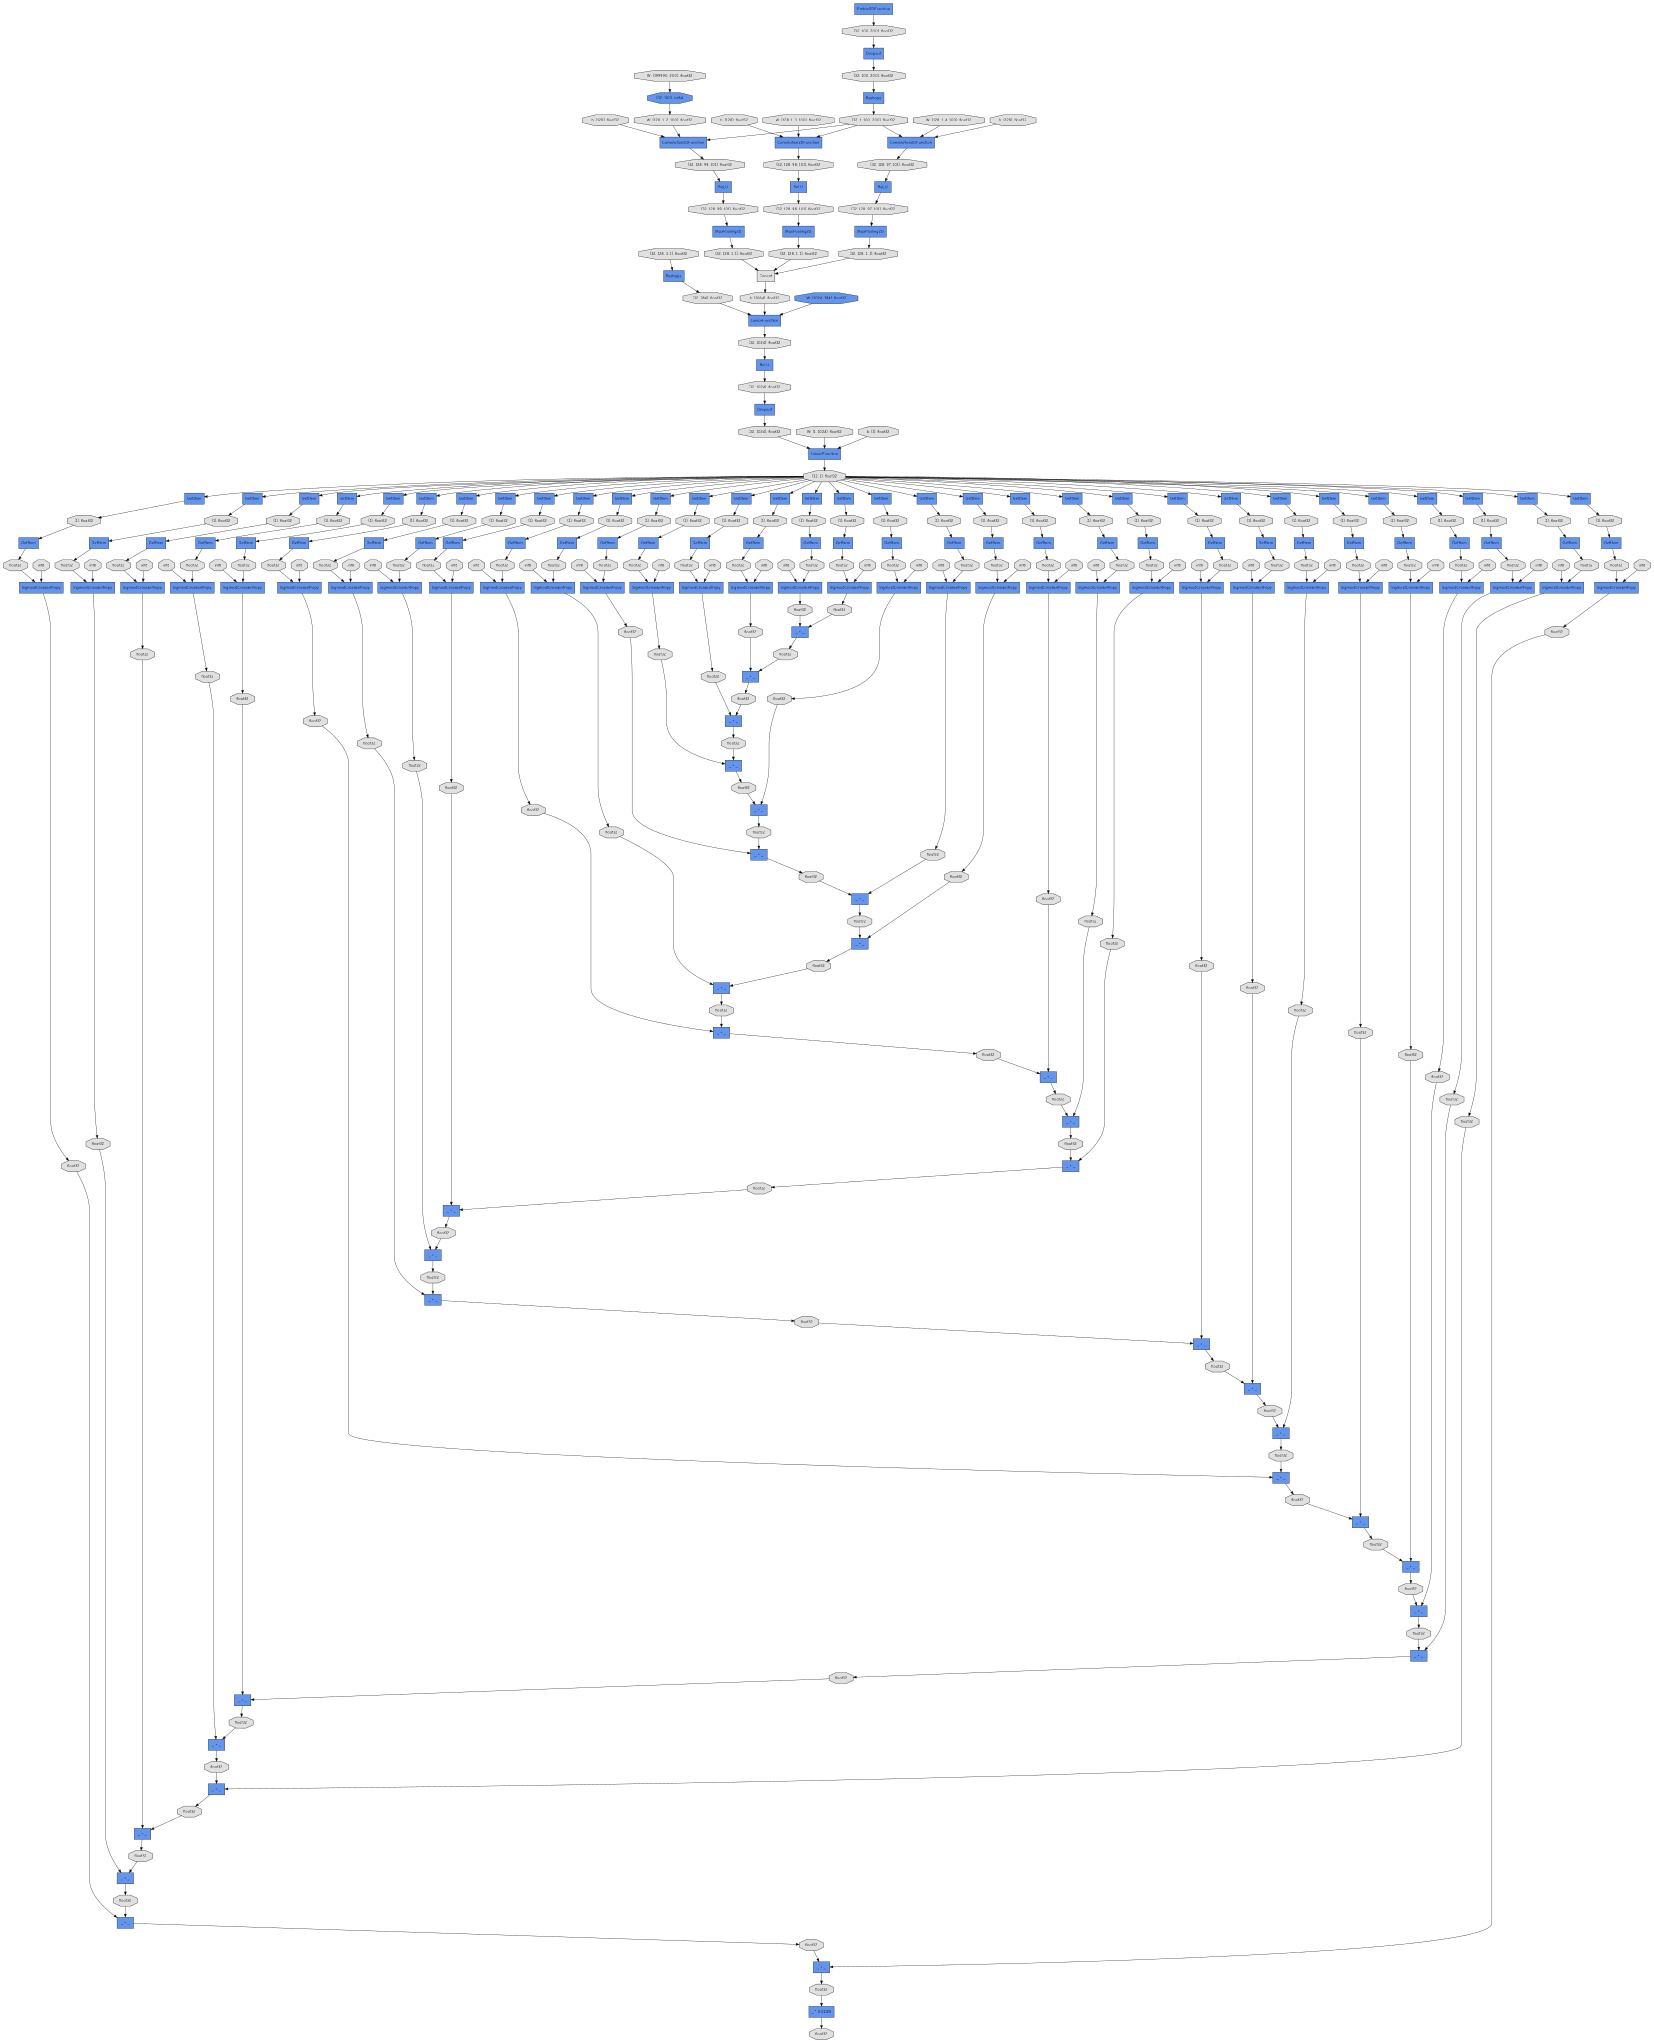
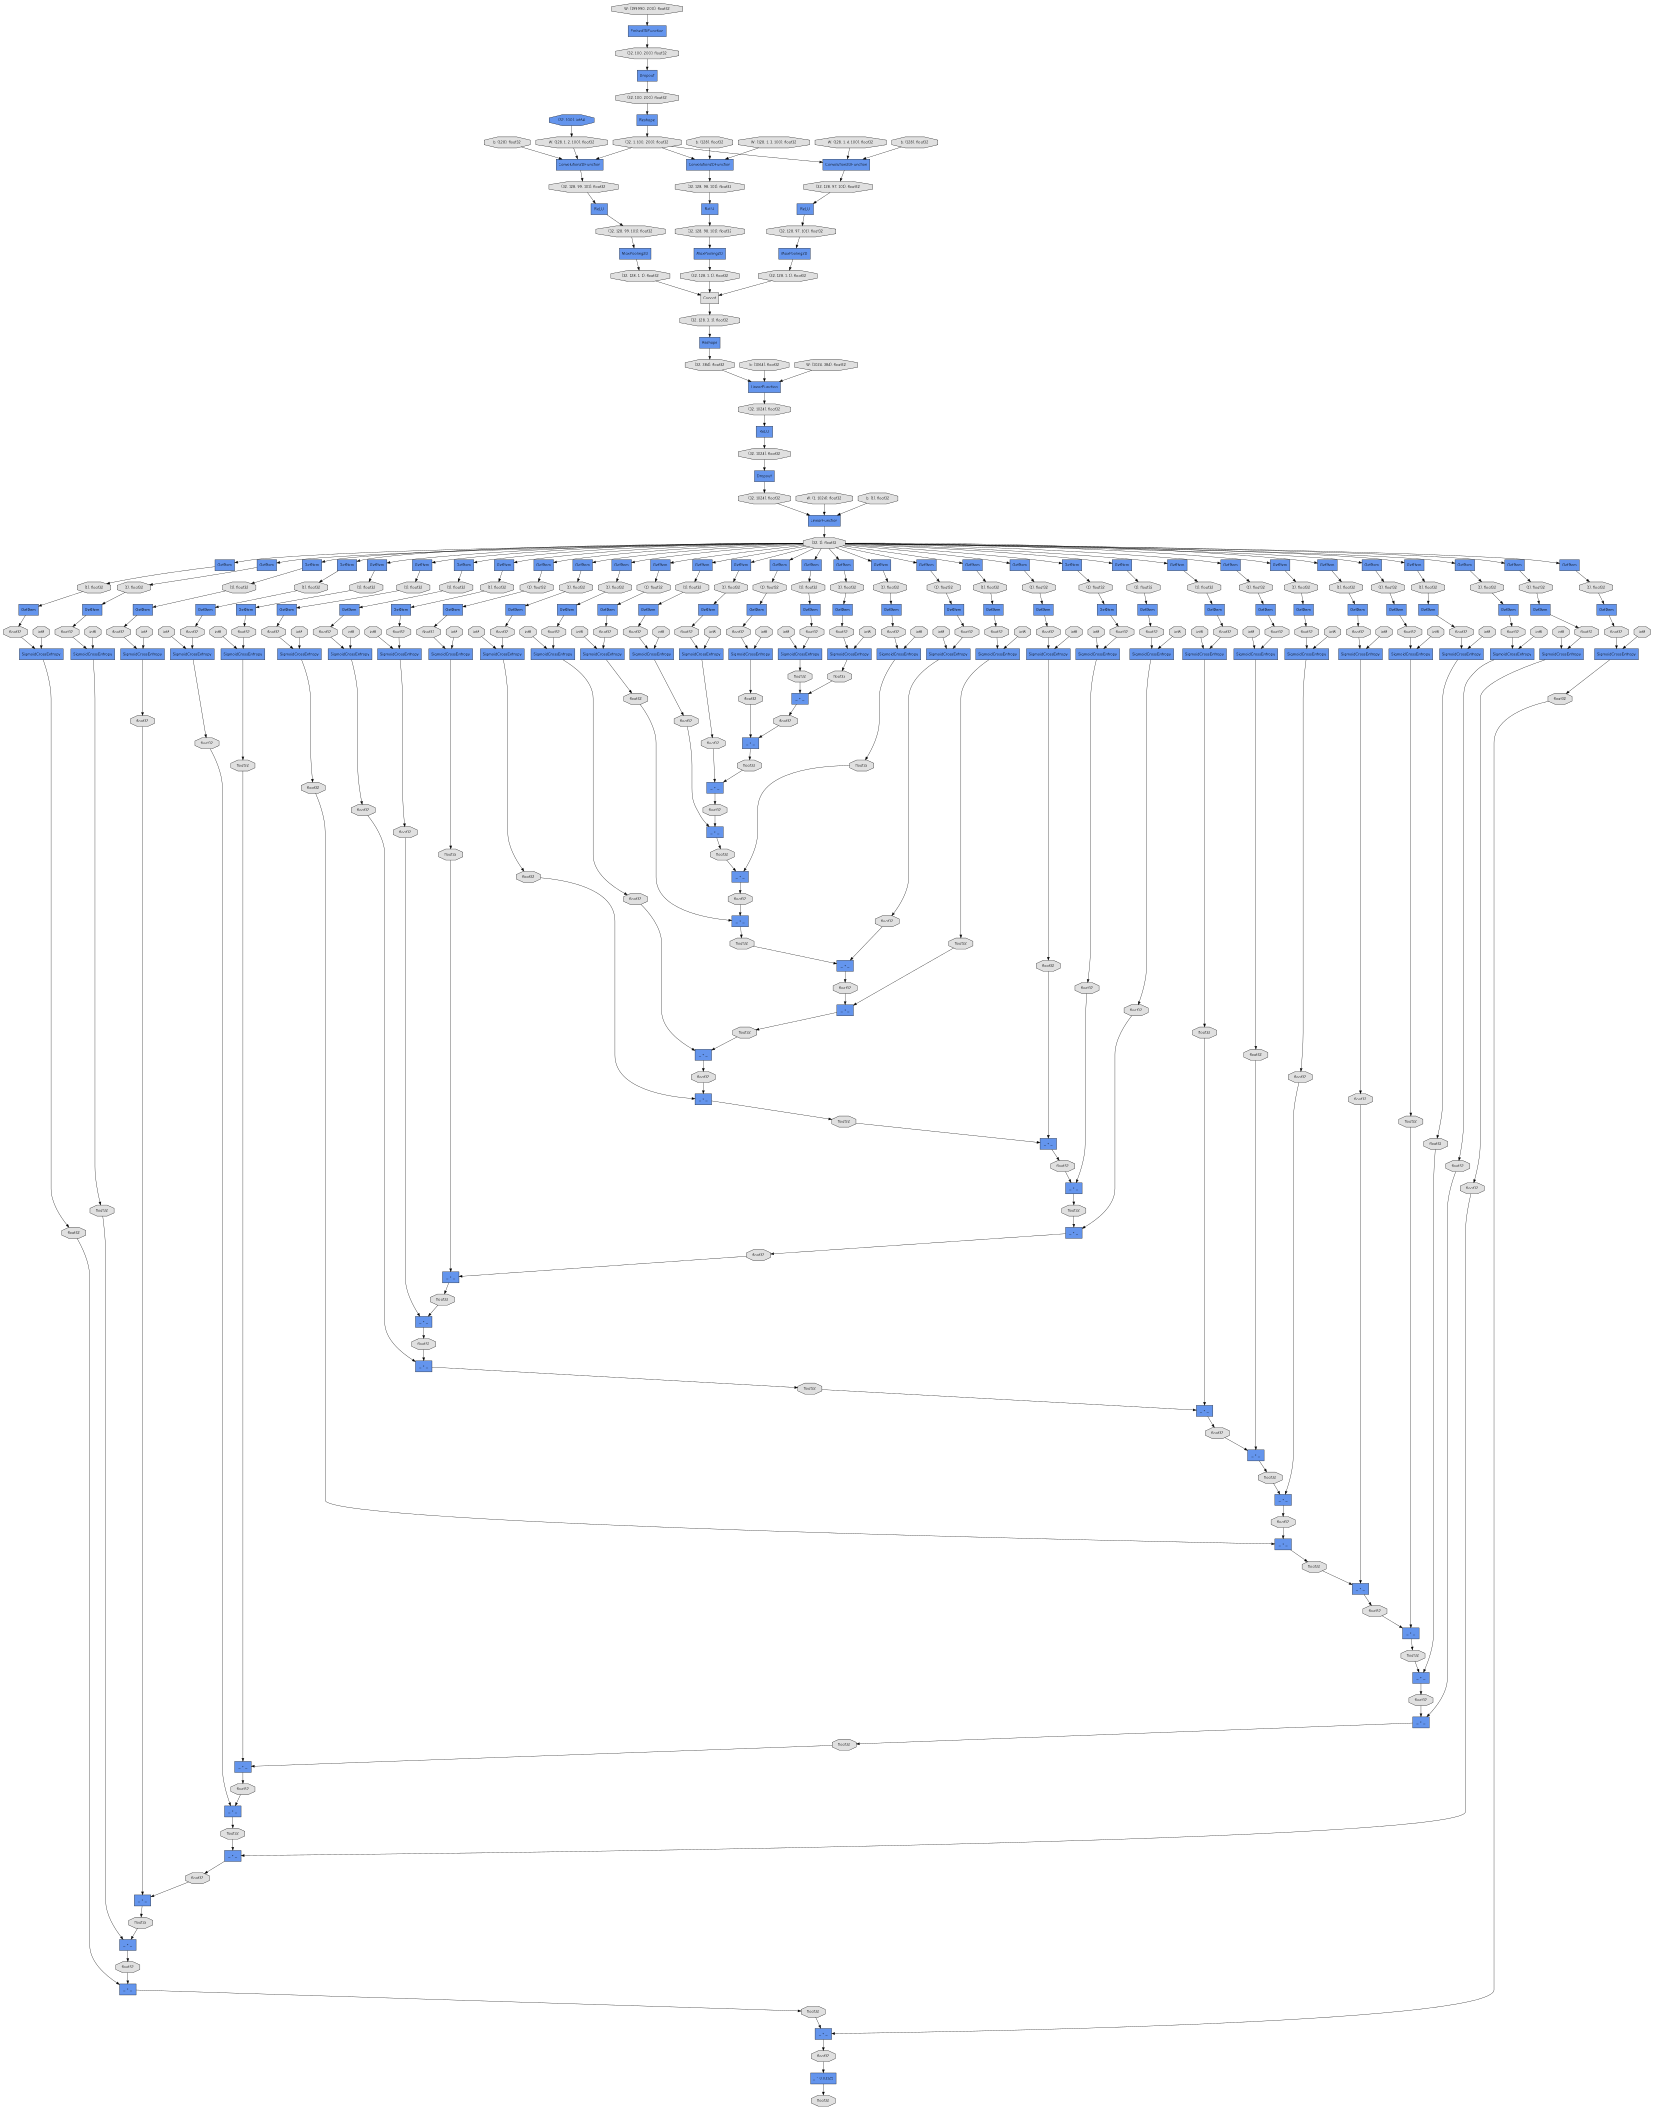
(670, 85) -> (647, 18)
(765, 286) -> (710, 308)
(826, 298) -> (826, 365)
(822, 2012) -> (823, 2078)
